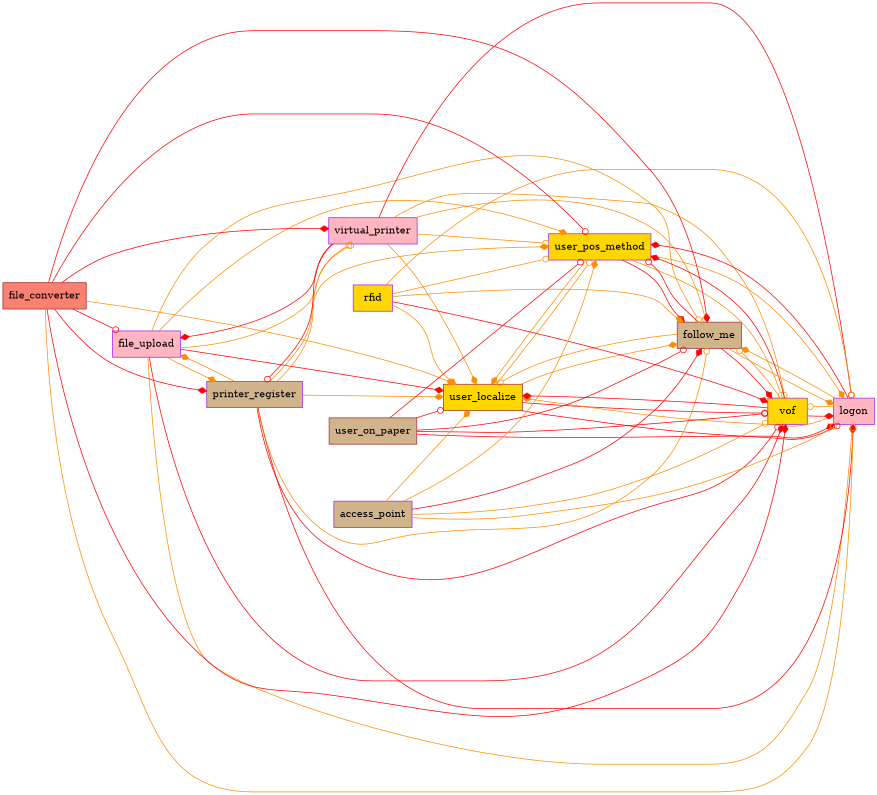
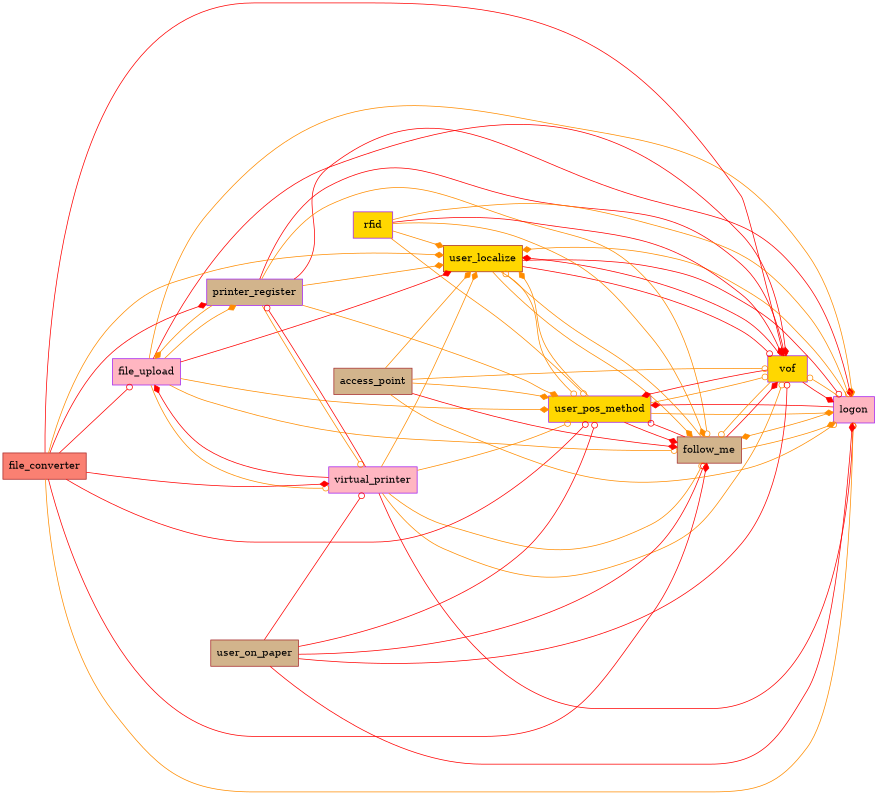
(427, 415) -> (312, 569)
(373, 514) -> (373, 381)
